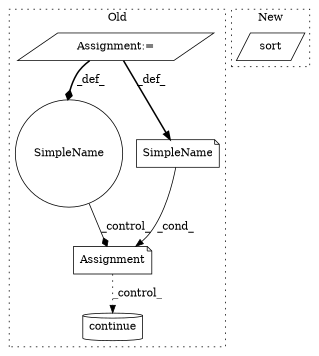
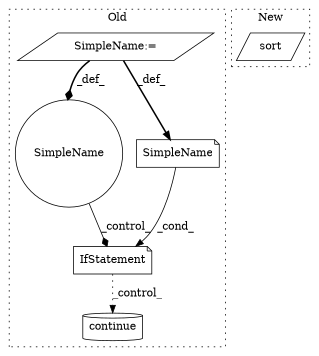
(116, 47) -> (116, 47)
(113, 260) -> (113, 260)
